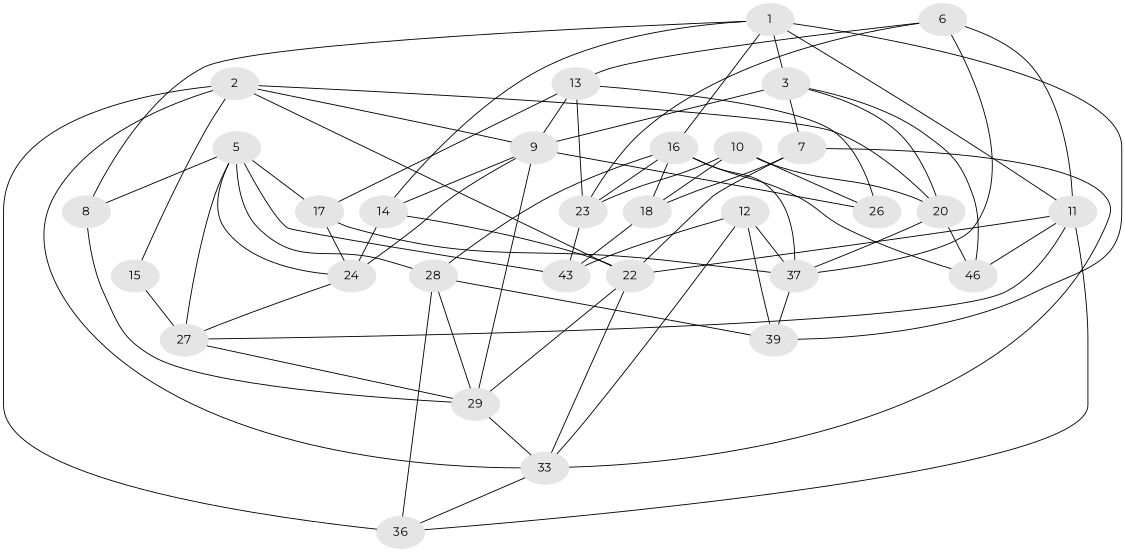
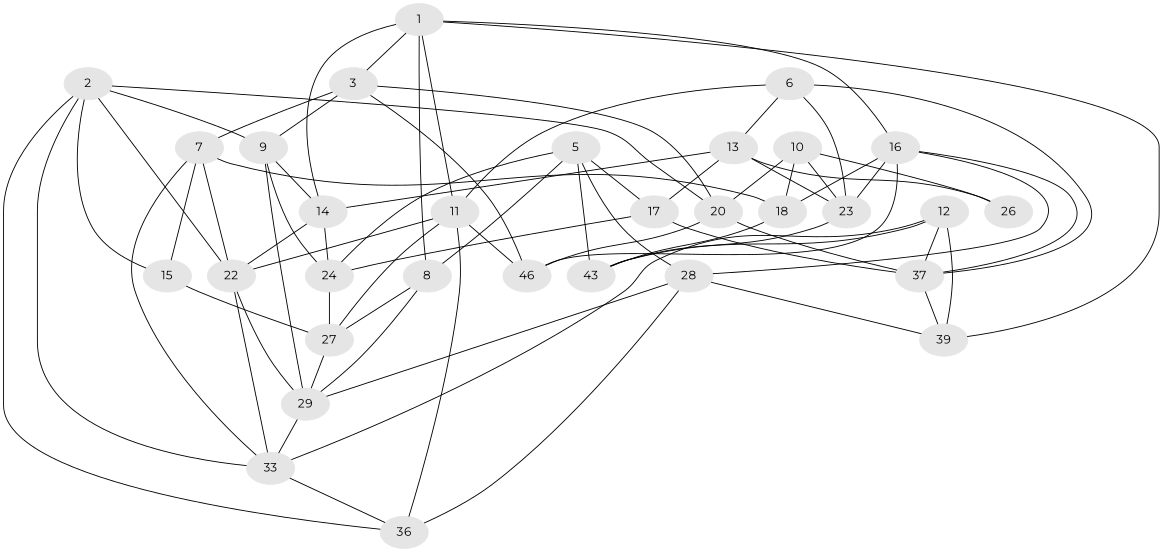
(555, 116) -> (492, 185)
(706, 180) -> none
none -> (185, 205)
(202, 242) -> (378, 308)
